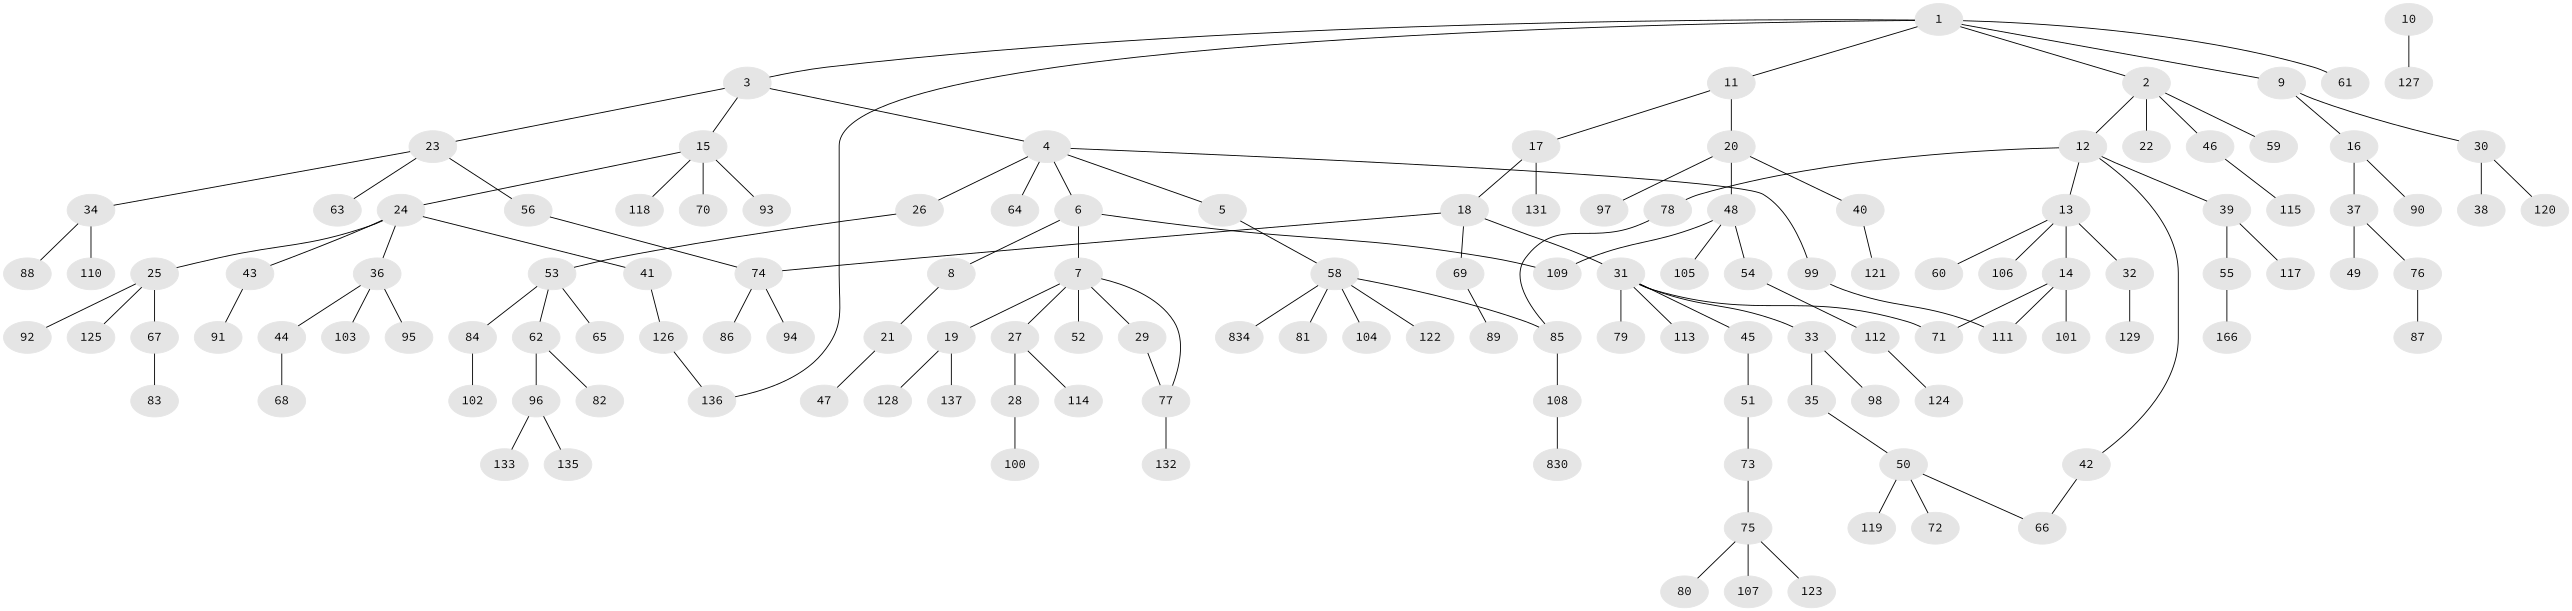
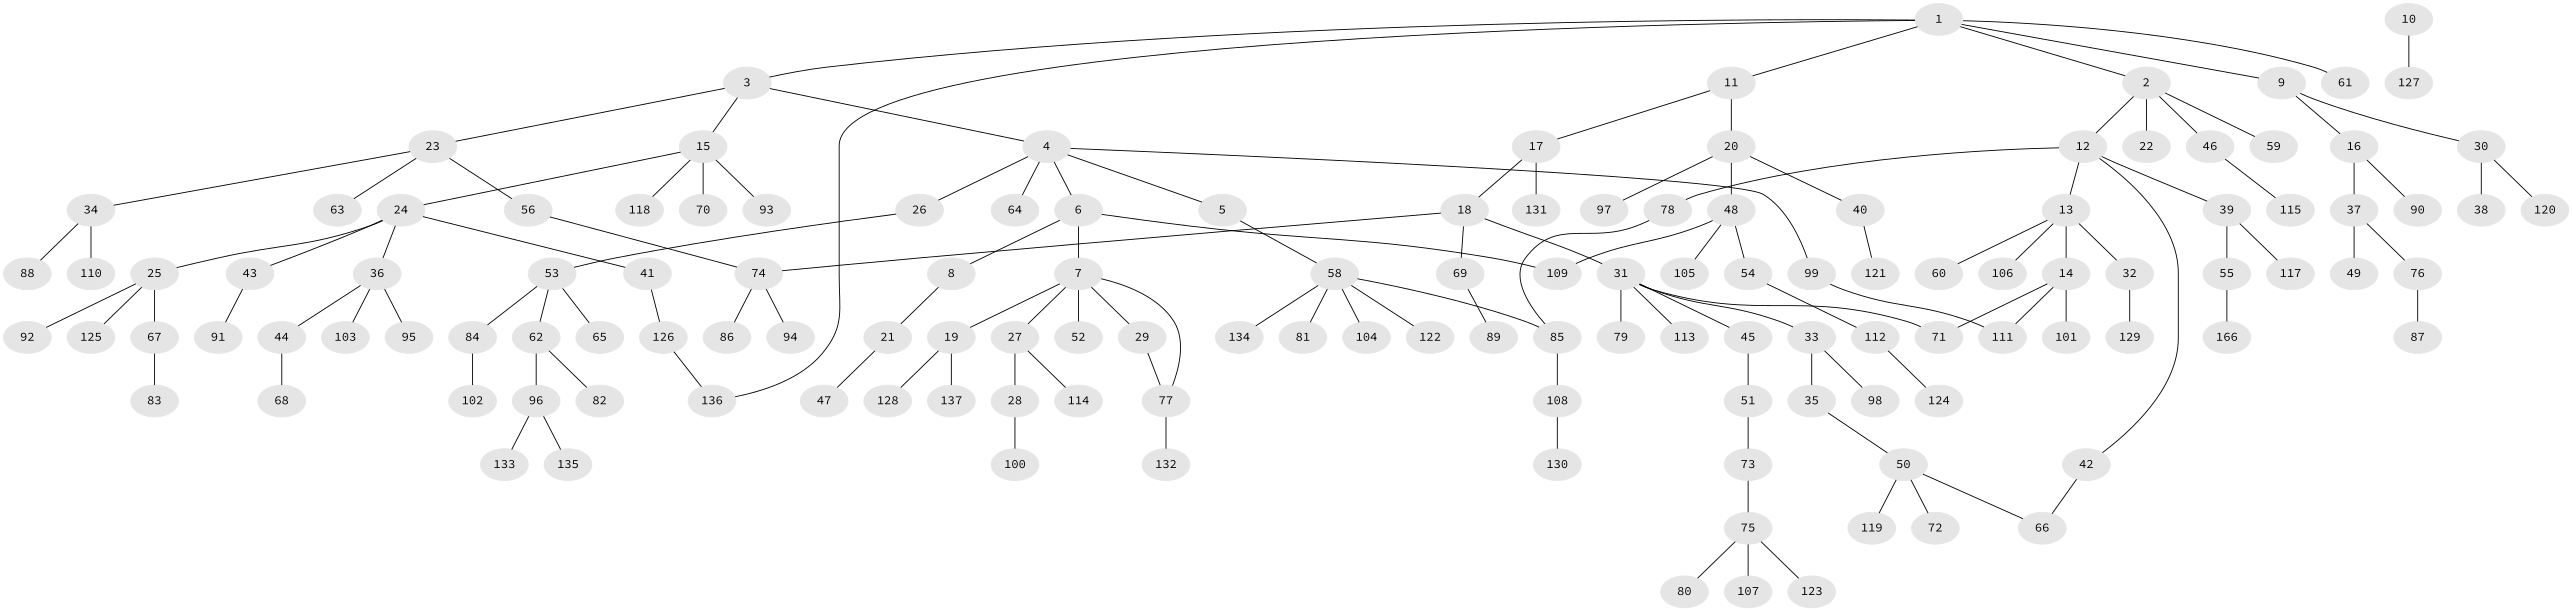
(1239, 337) -> (1239, 337)
(1557, 465) -> (1557, 465)
